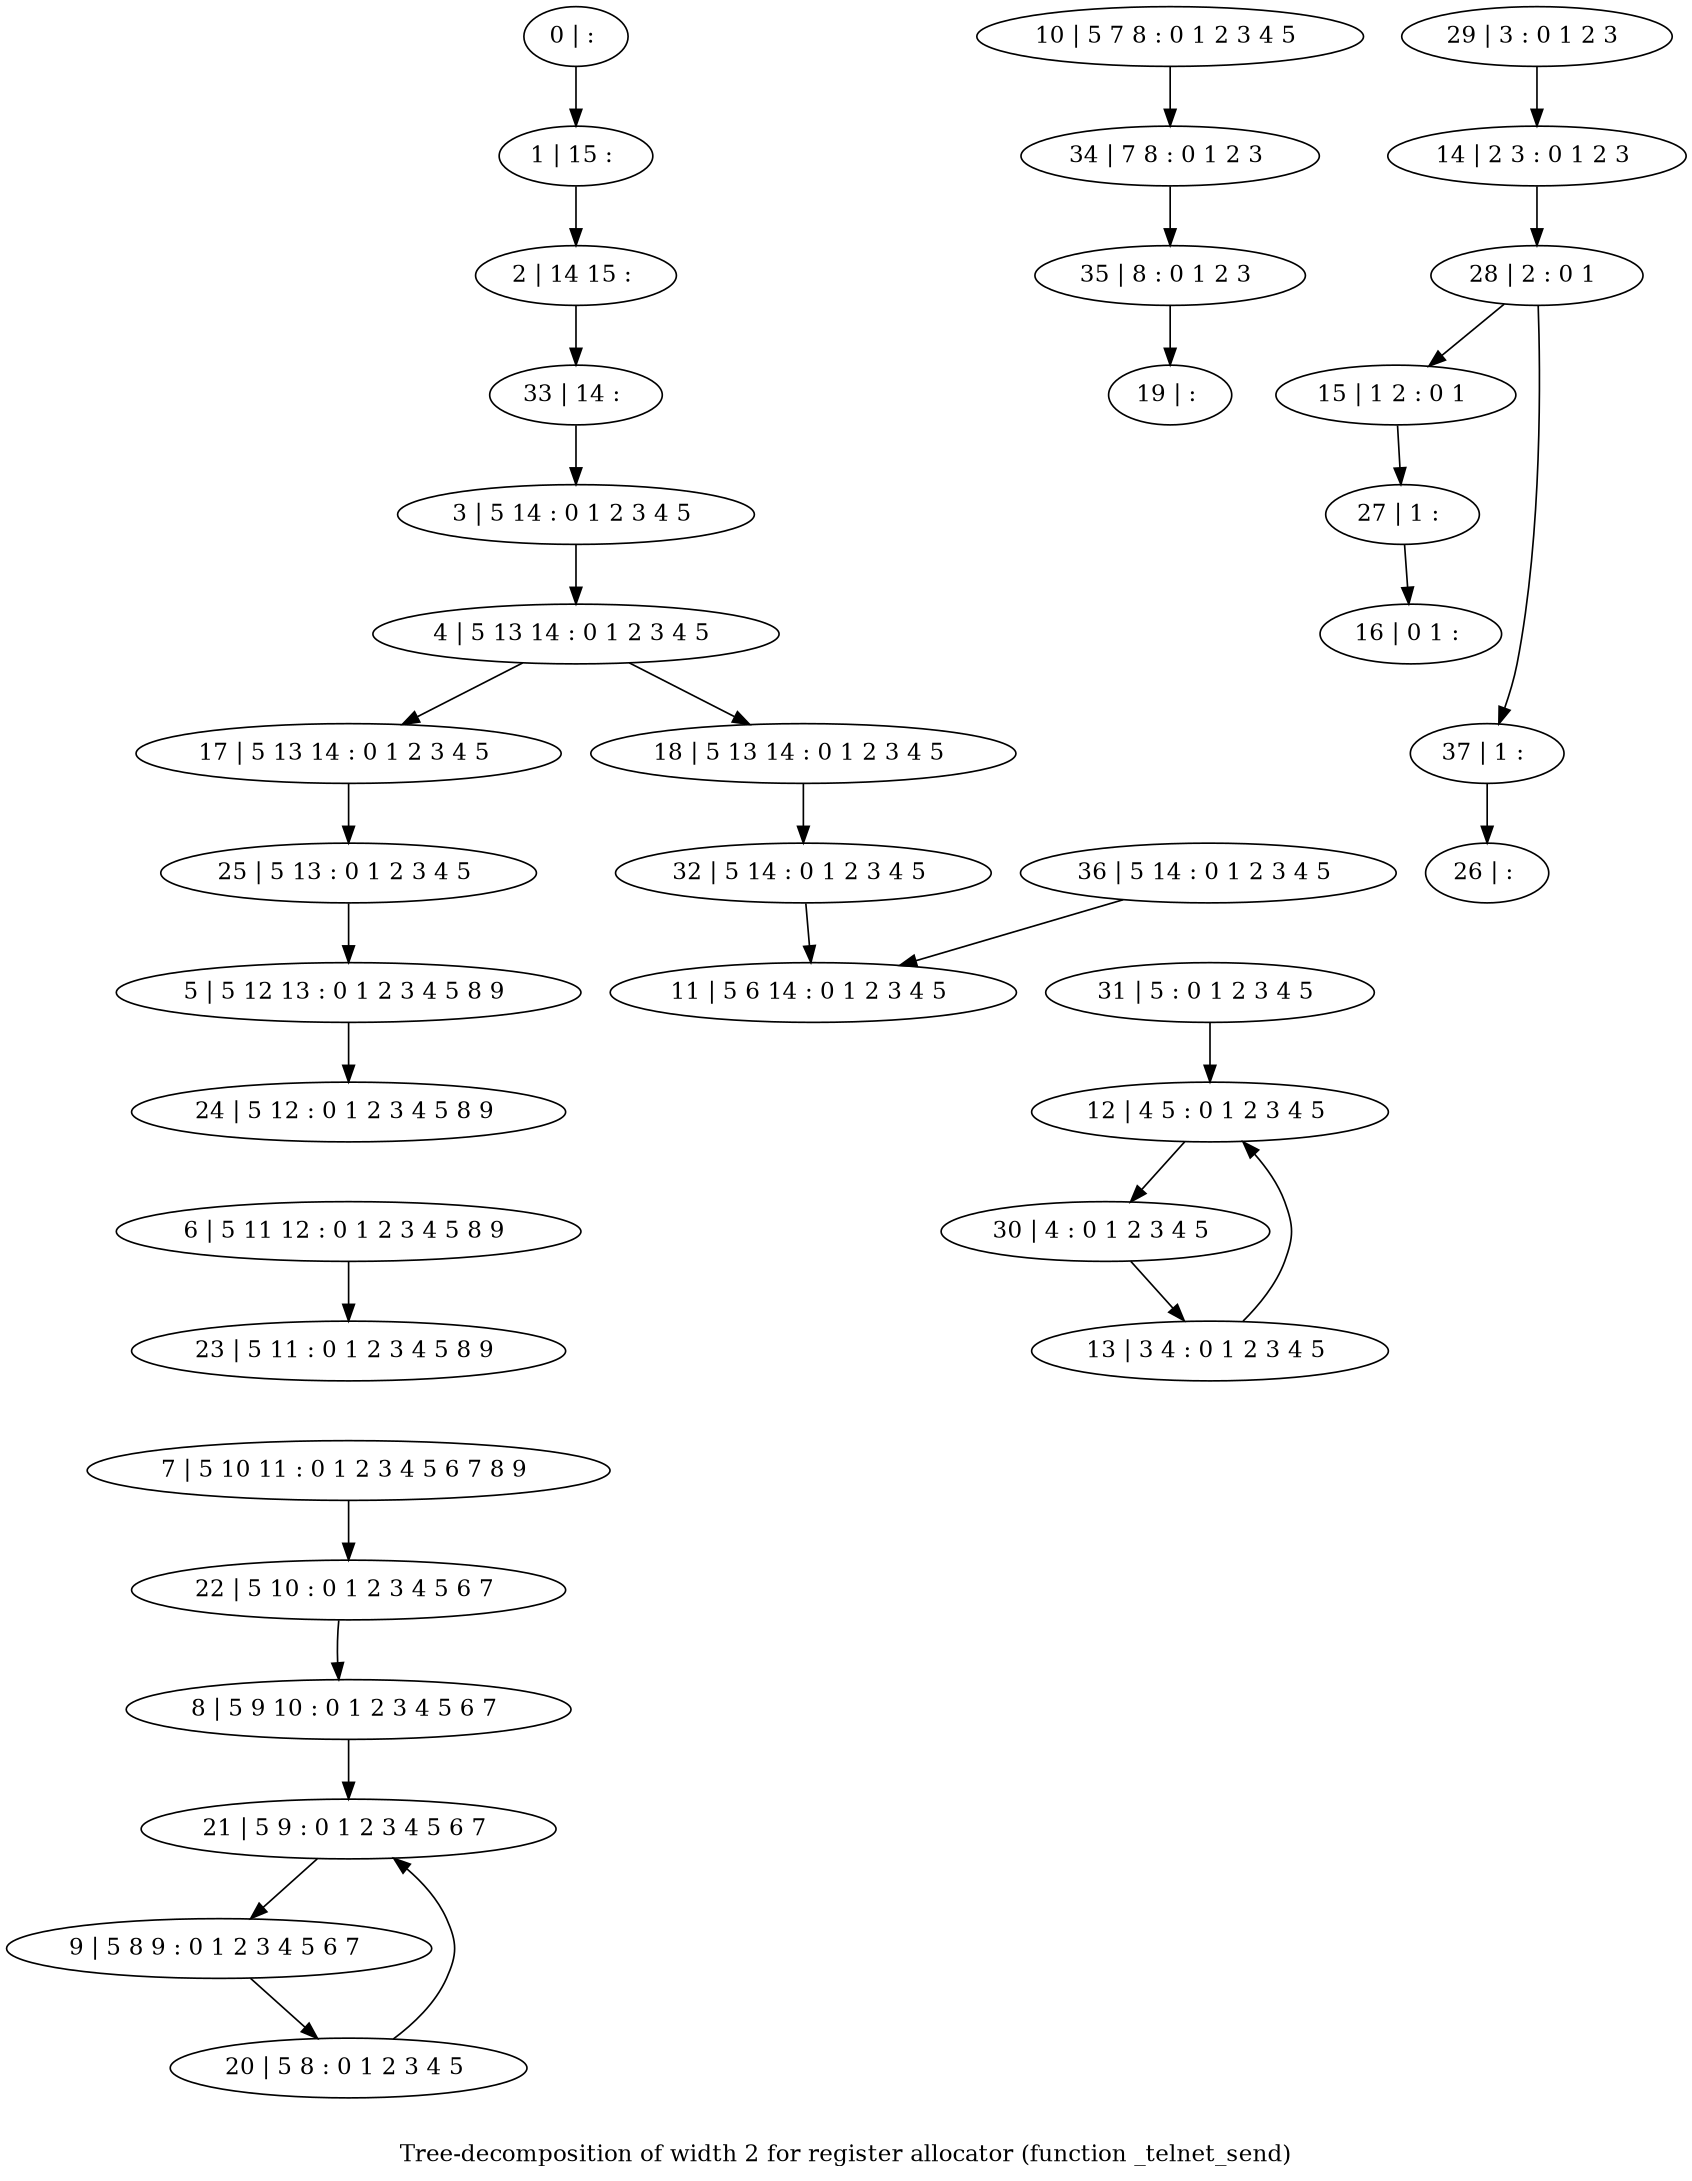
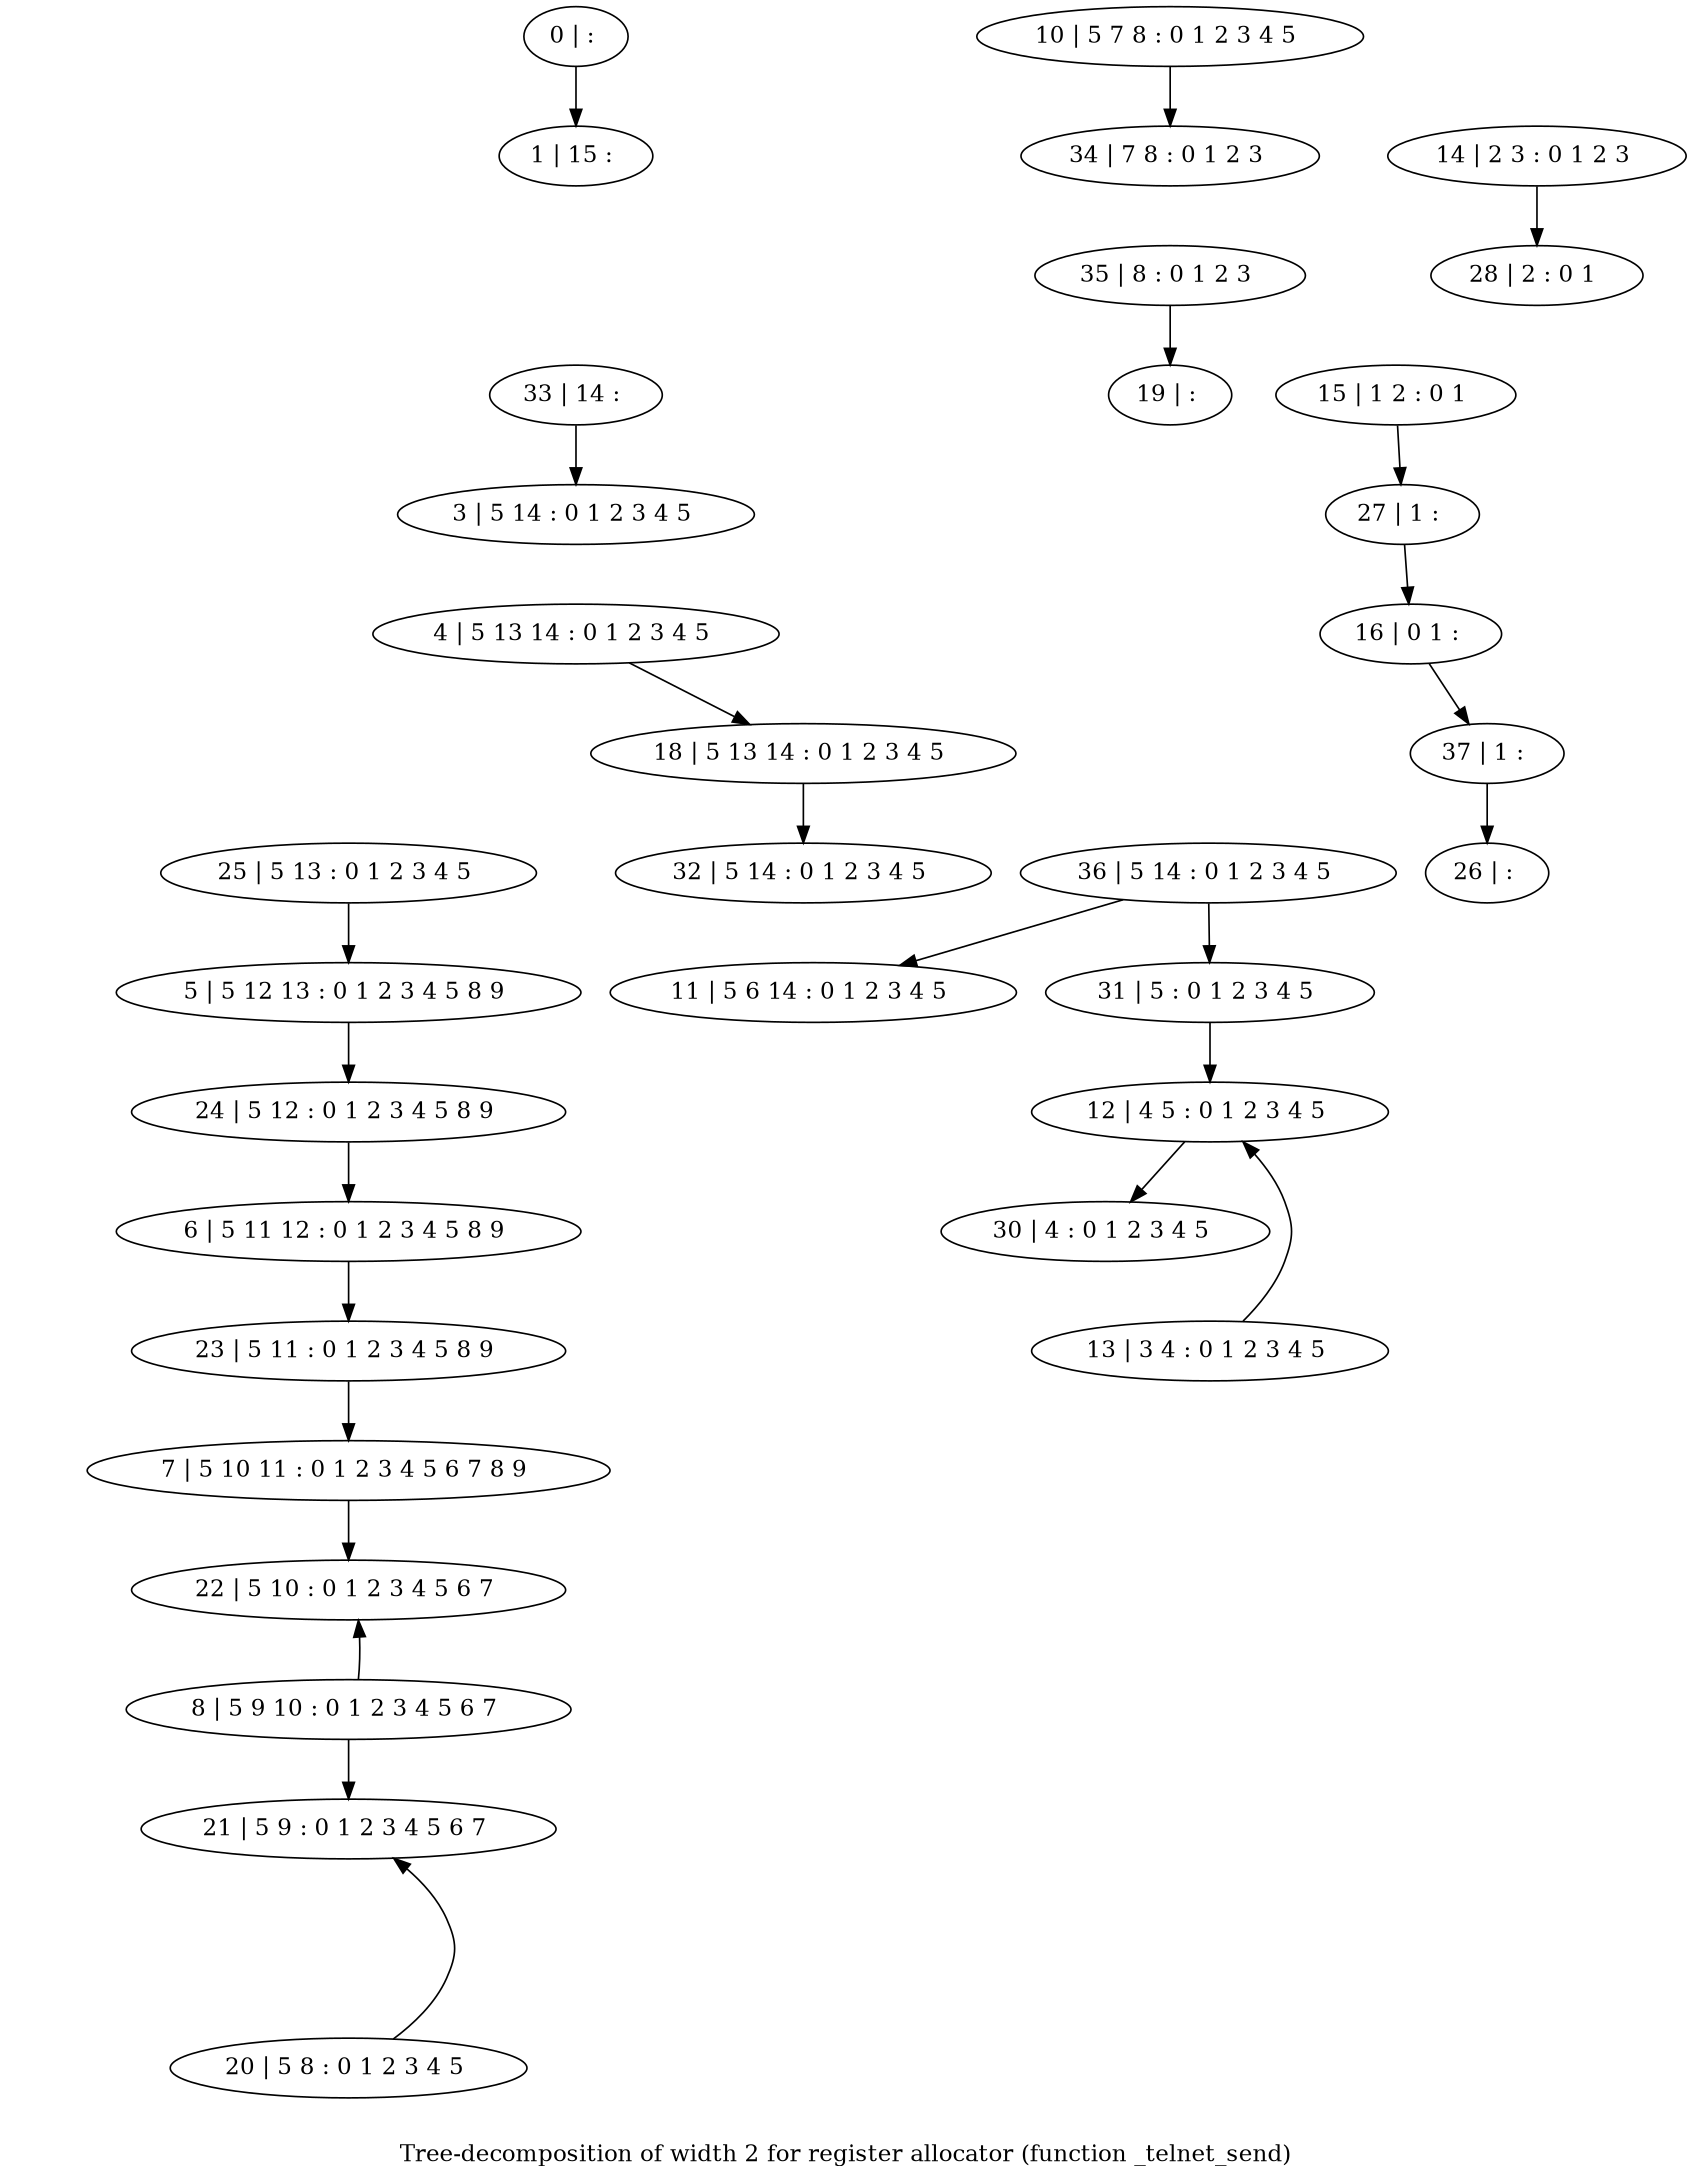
(1537, 37) -> none
(1170, 208) -> none
(576, 276) -> none
(1473, 330) -> none
(1536, 508) -> (1444, 687)
(576, 566) -> none
(349, 754) -> none
(808, 925) -> none
none -> (1209, 925)
none -> (349, 1164)
(1152, 1285) -> none
none -> (349, 1403)
(338, 1642) -> (360, 1658)
(219, 1949) -> none
